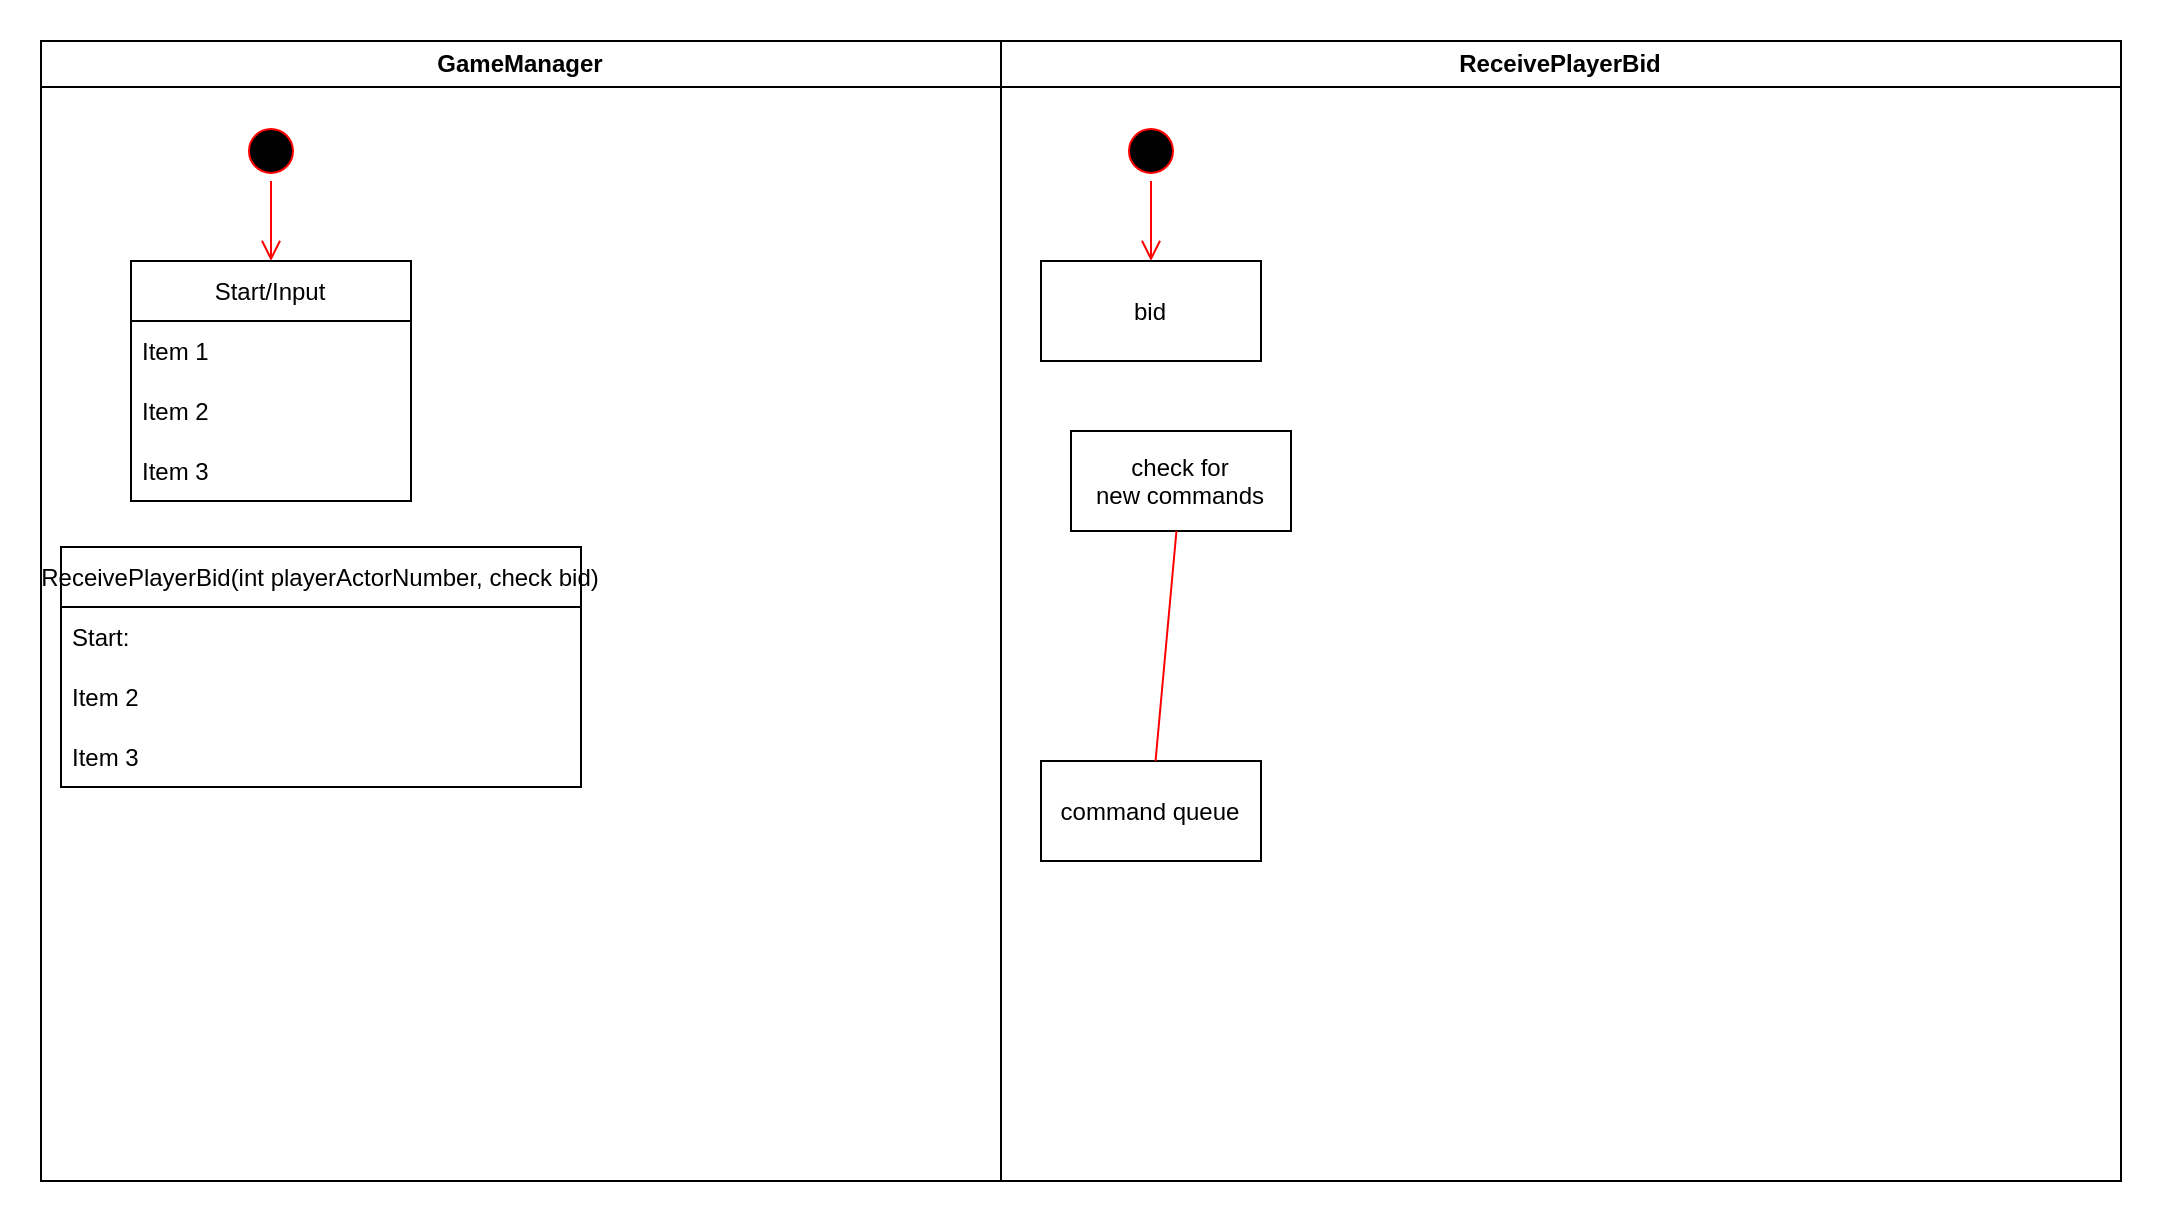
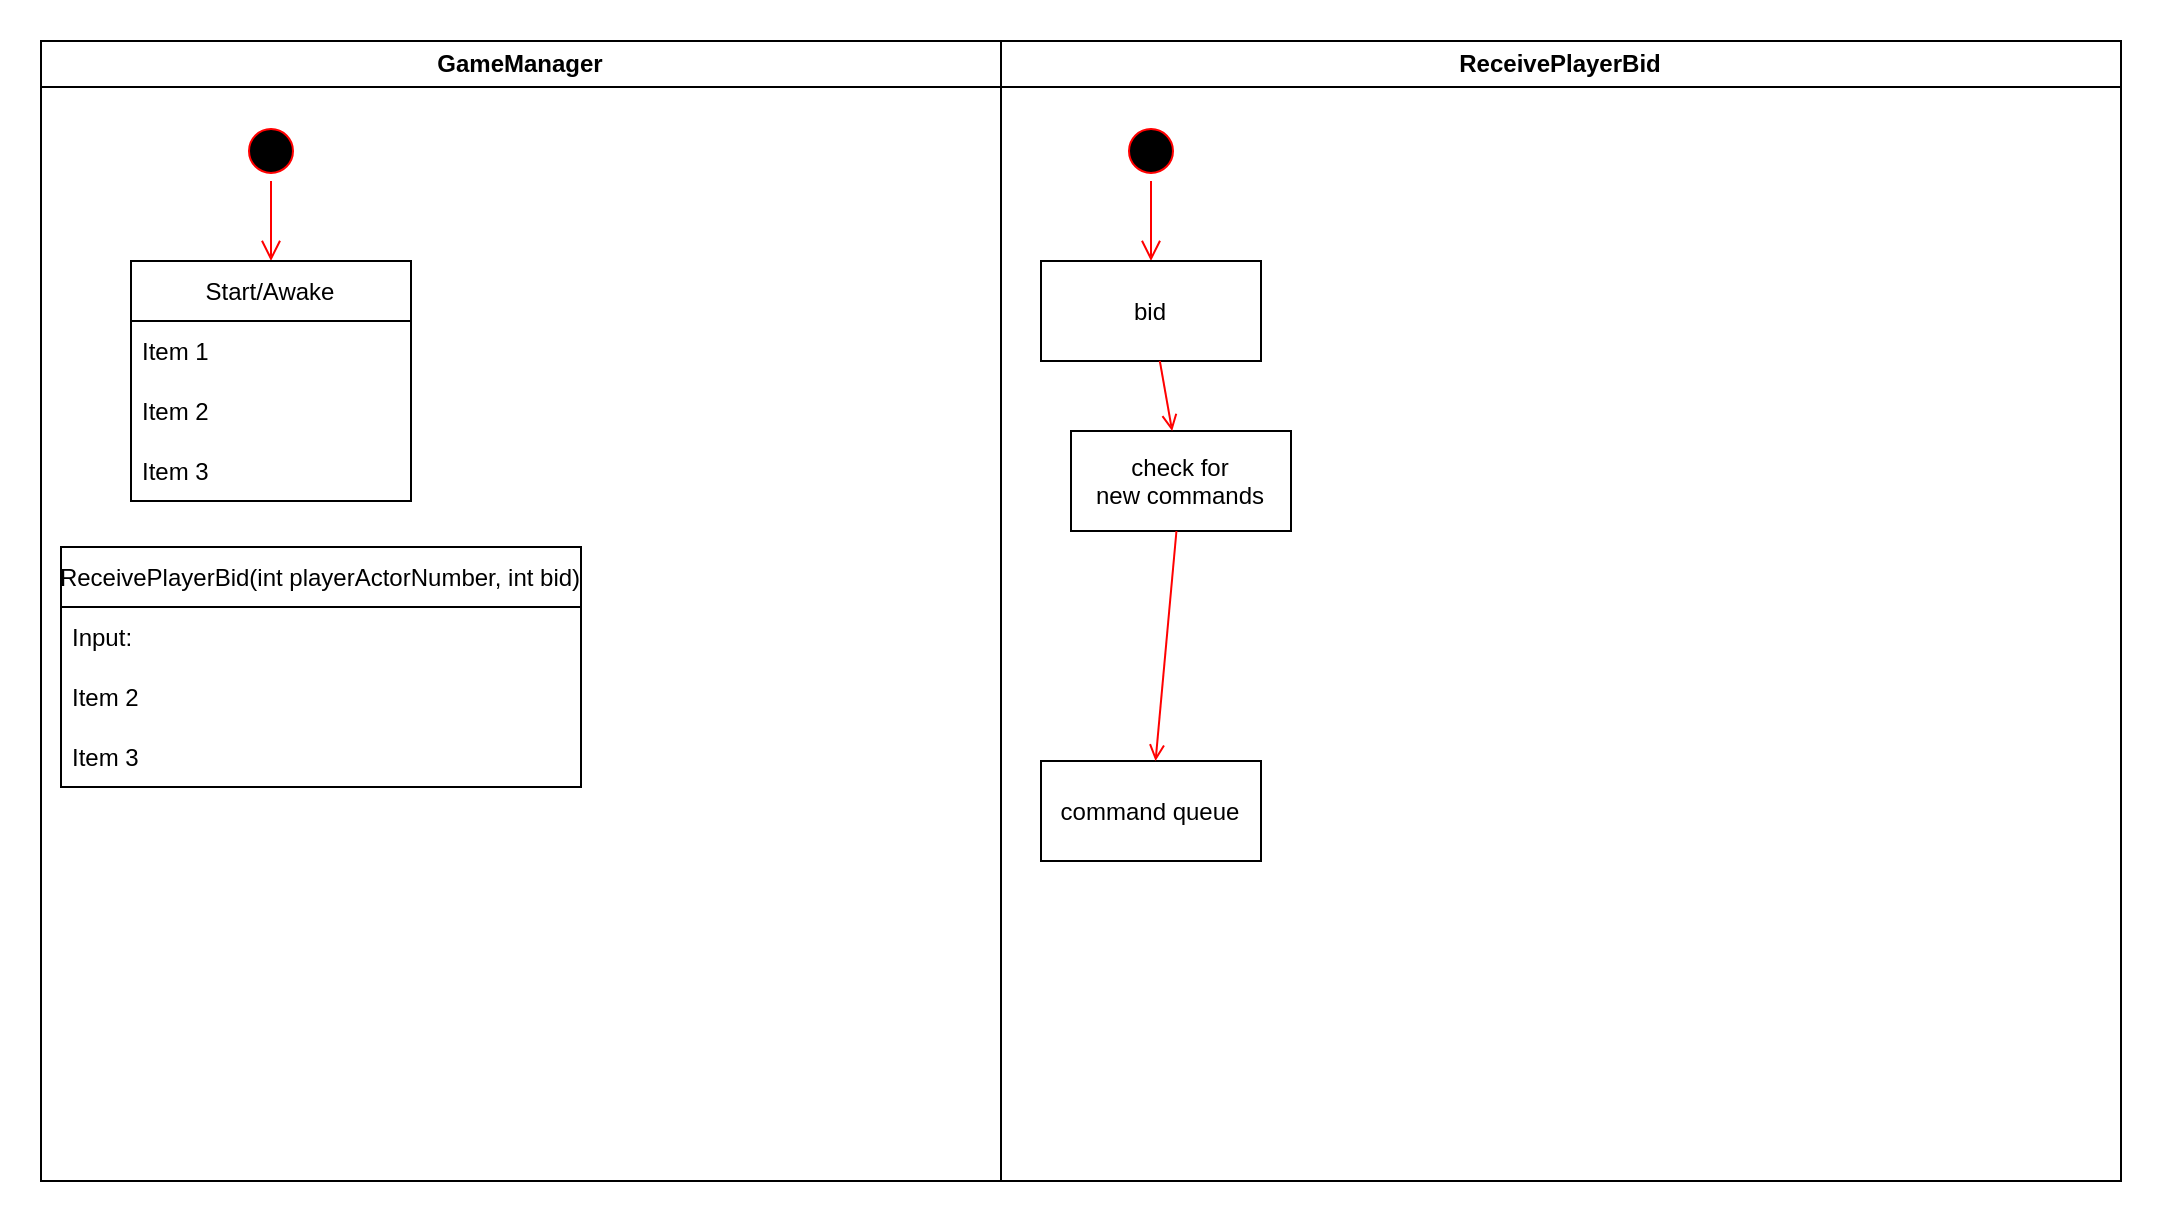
(270, 292) -> (270, 292)
none -> (1166, 394)
(320, 578) -> (320, 578)
(109, 638) -> (109, 638)
(1156, 755) -> (1156, 753)
